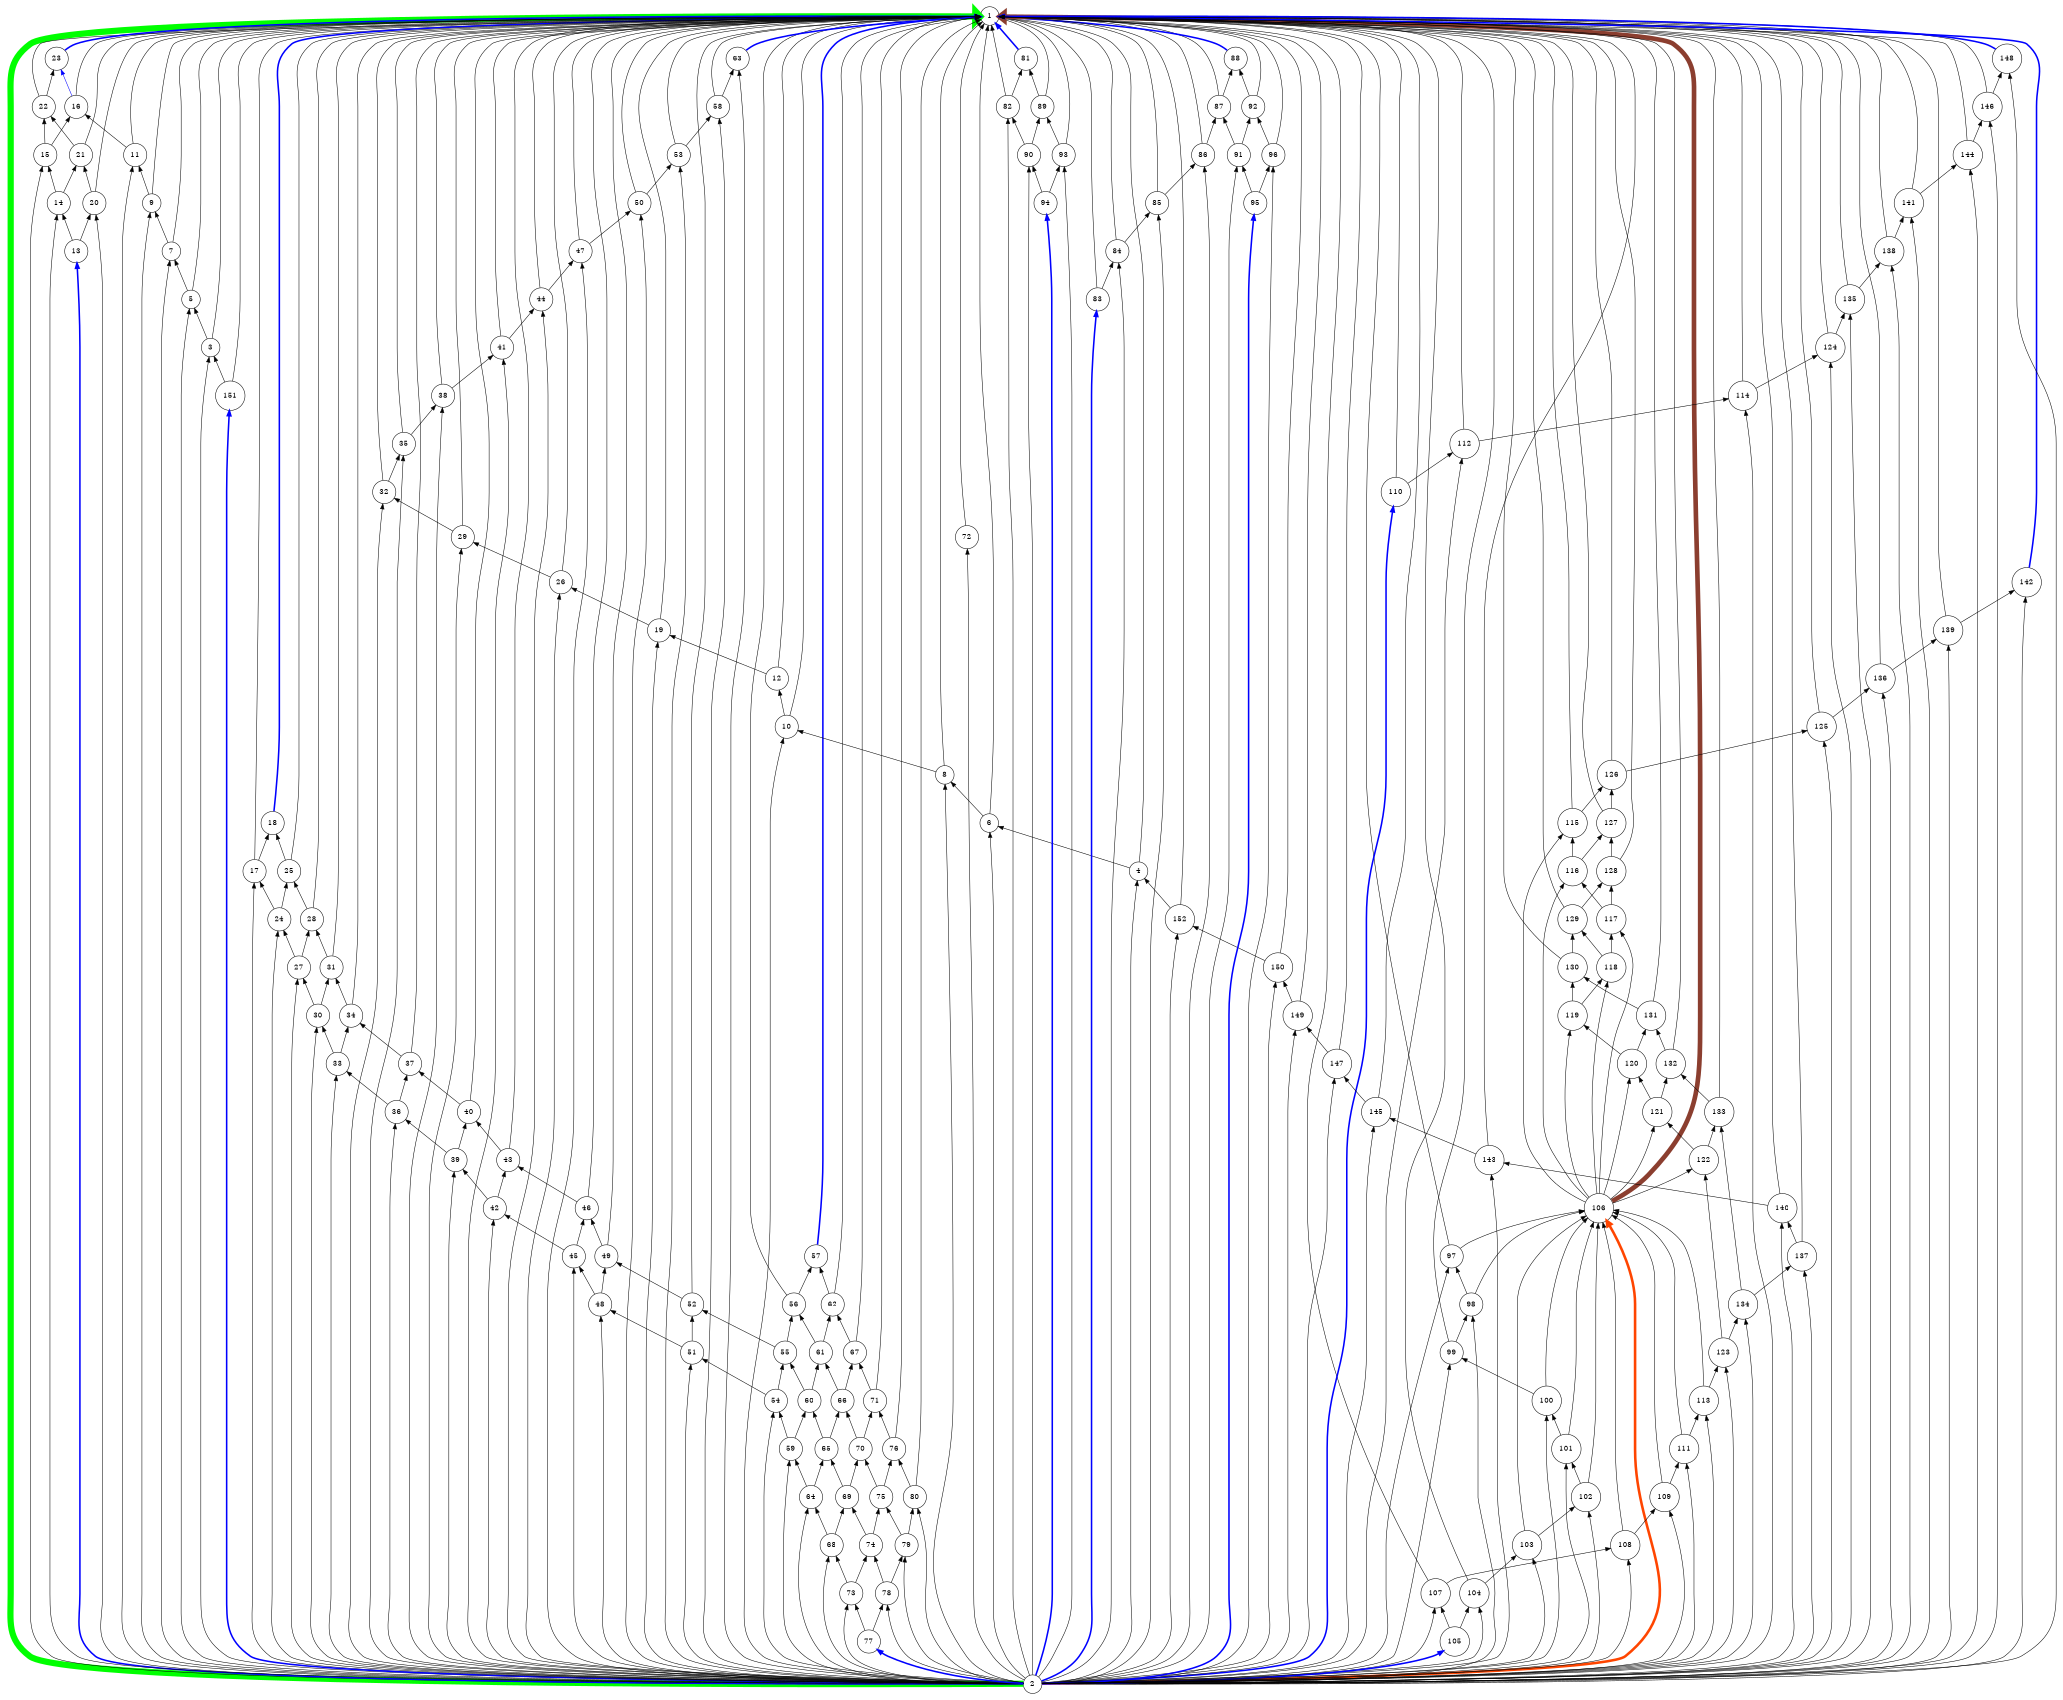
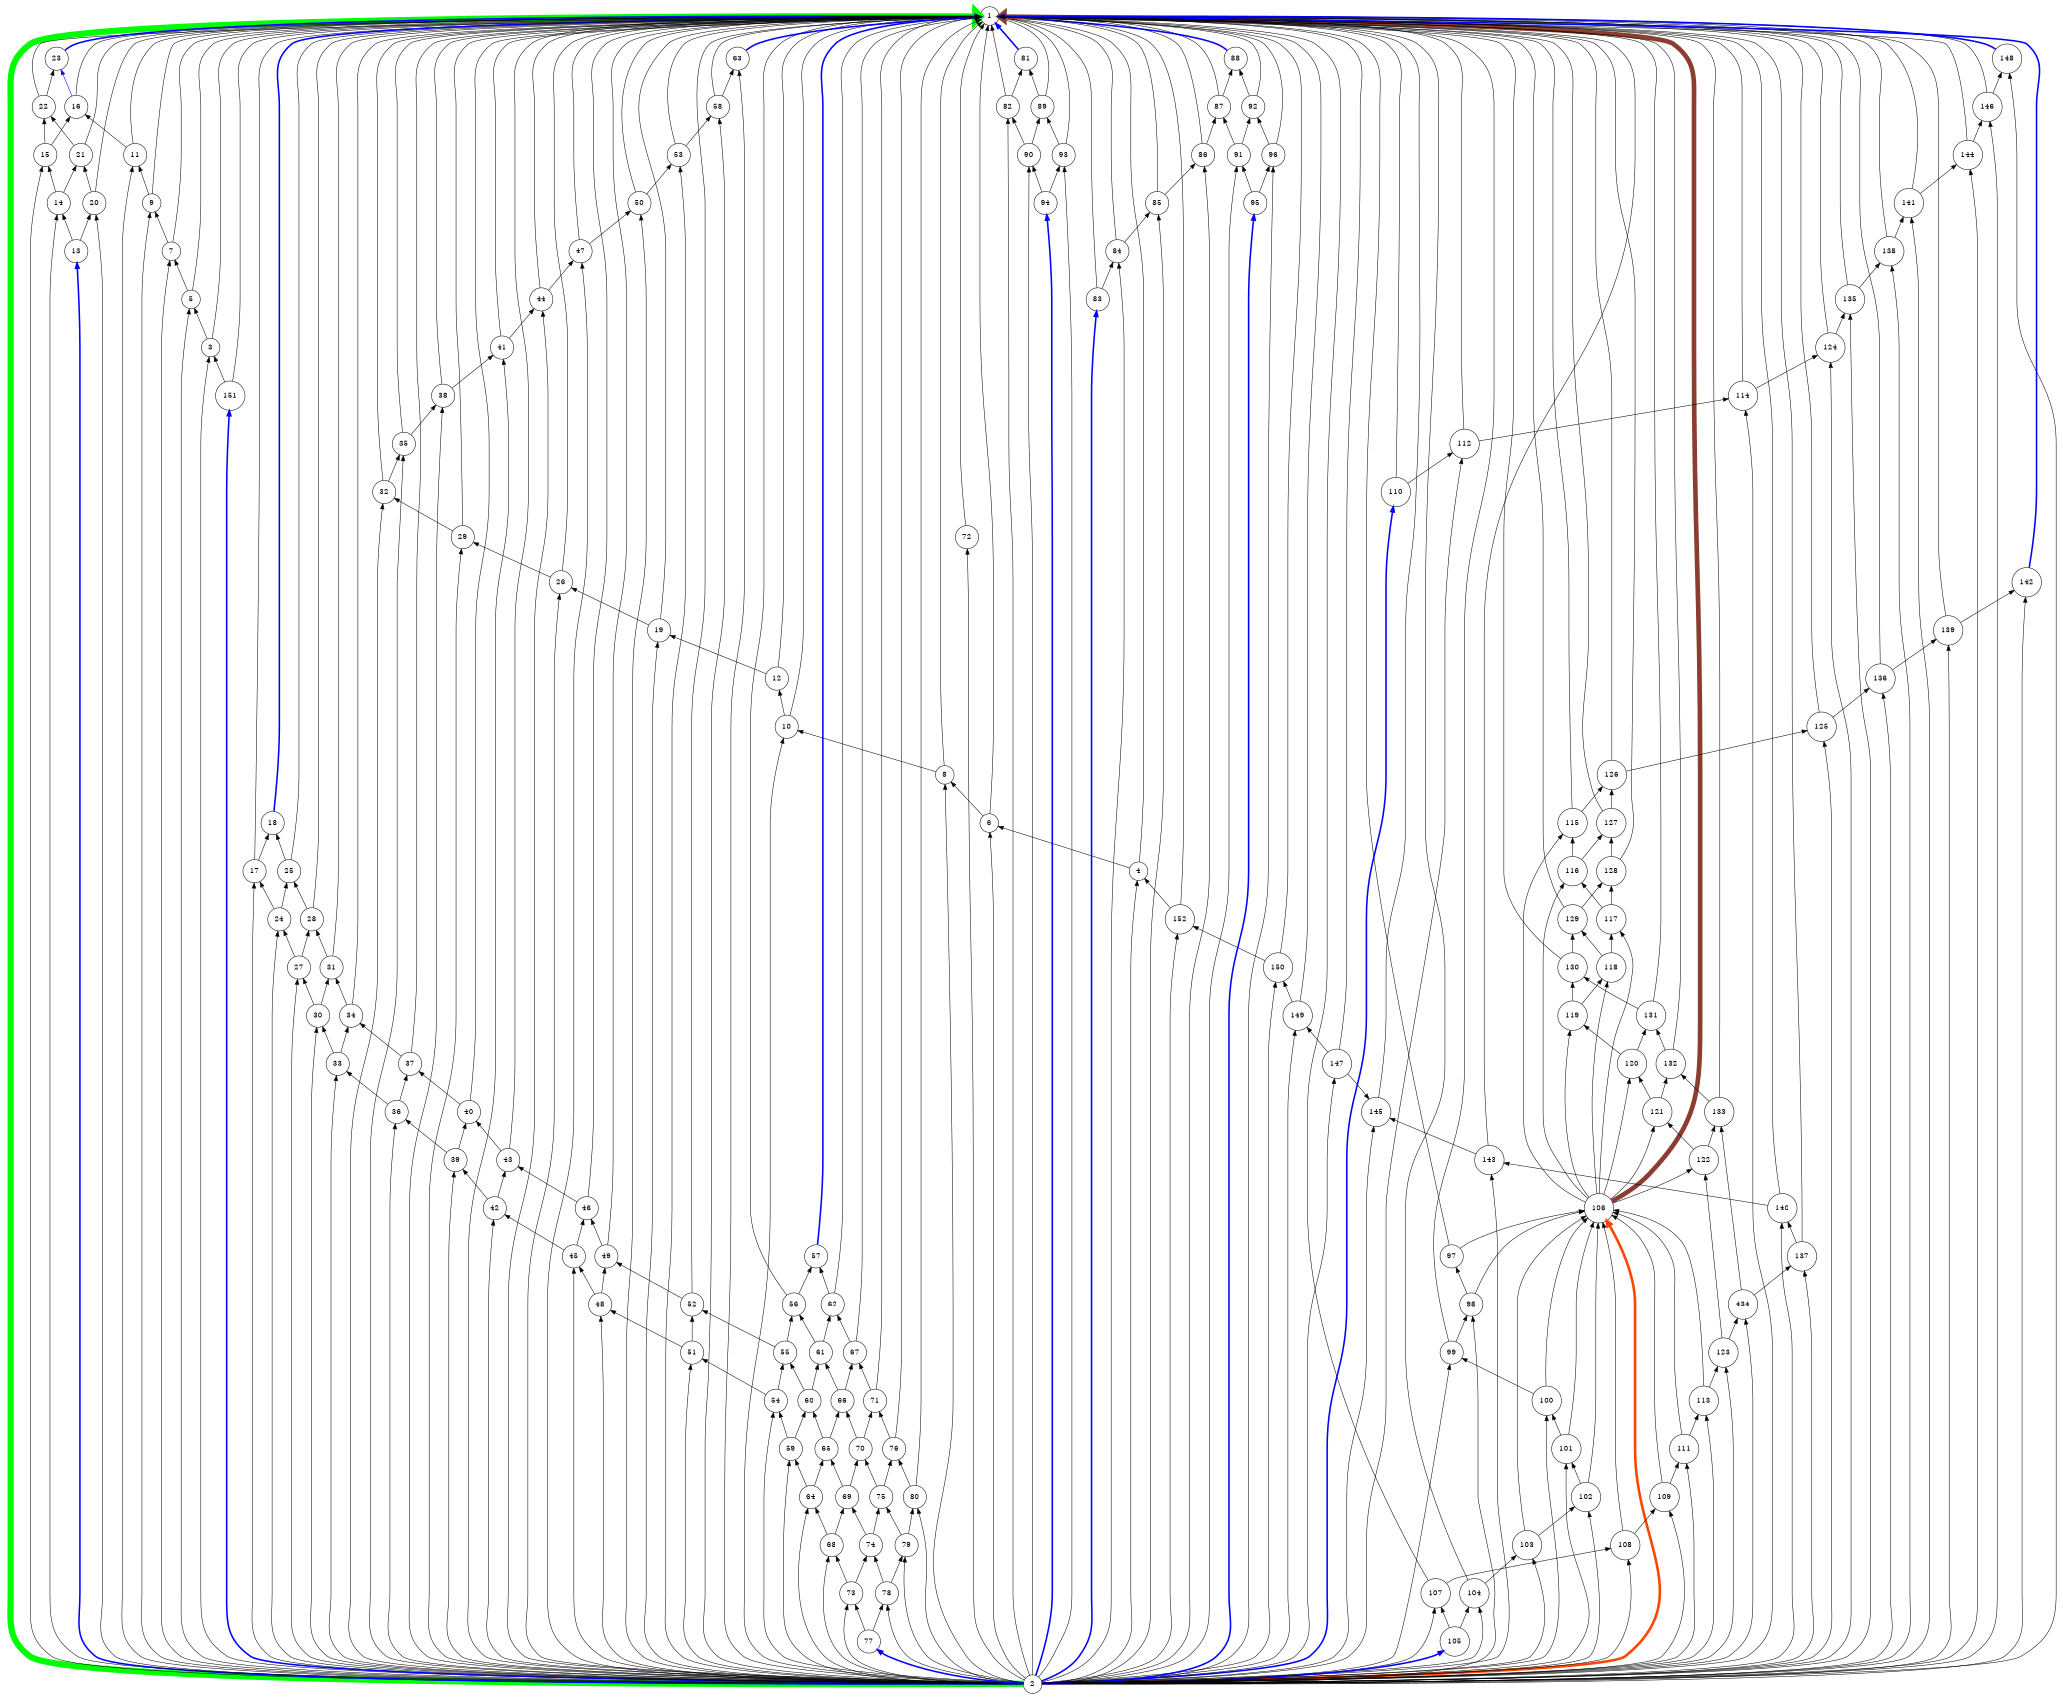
(1359, 1094) -> (1355, 1082)
(1743, 1305) -> (1743, 1305)
(1388, 1630) -> none
